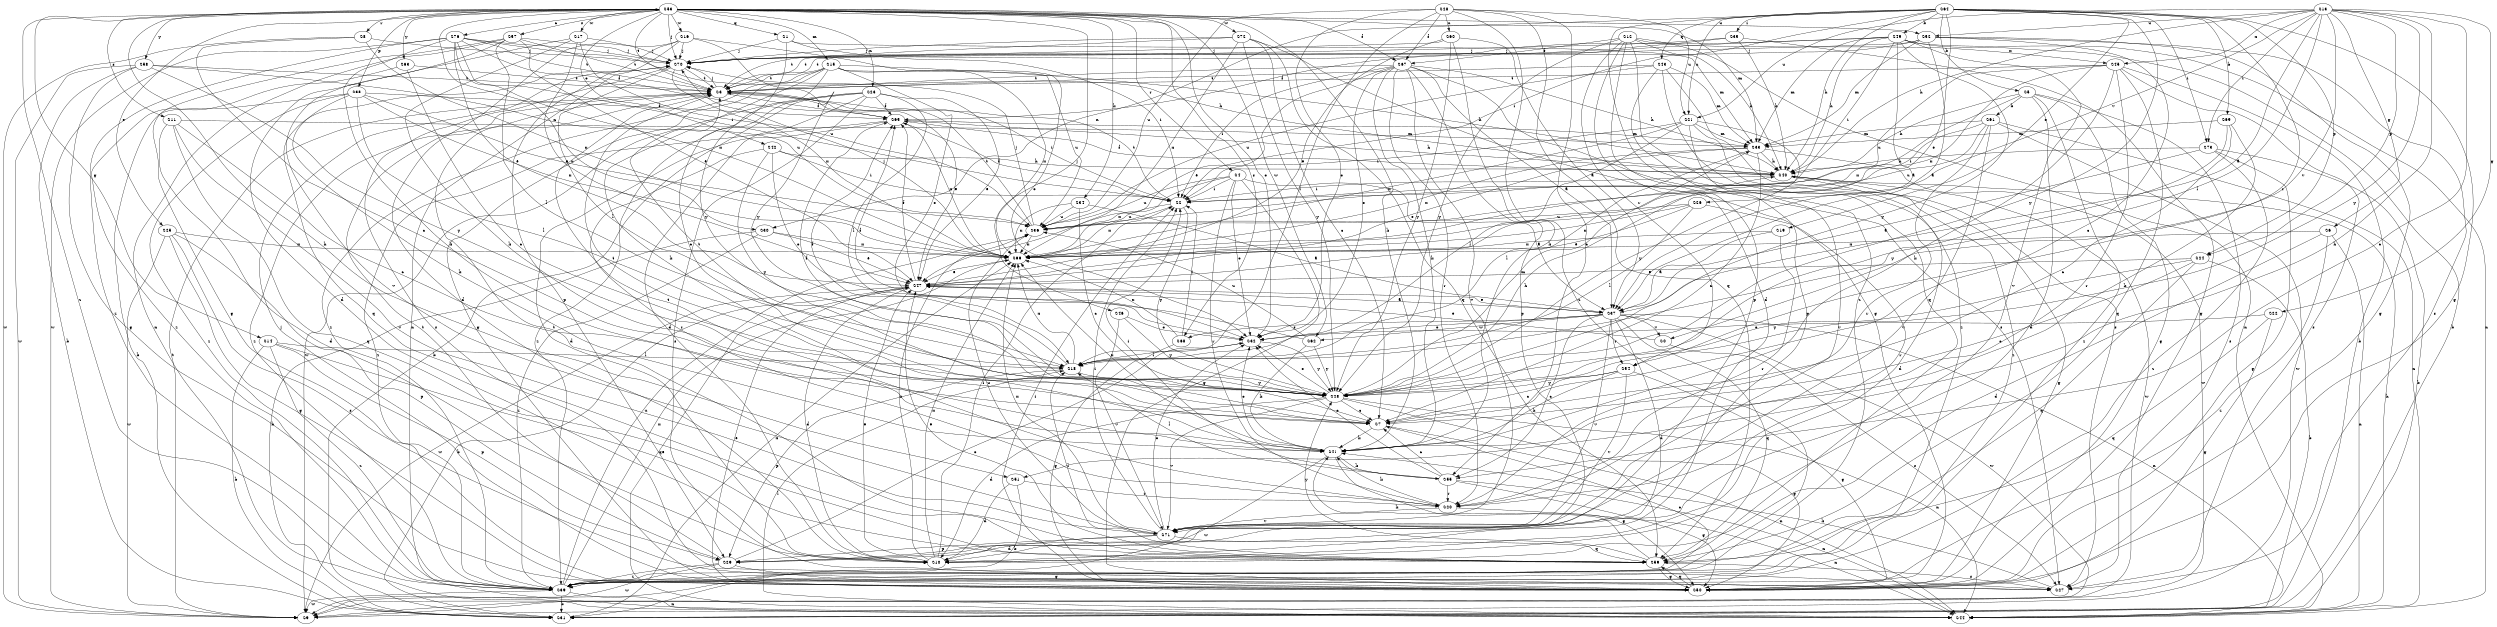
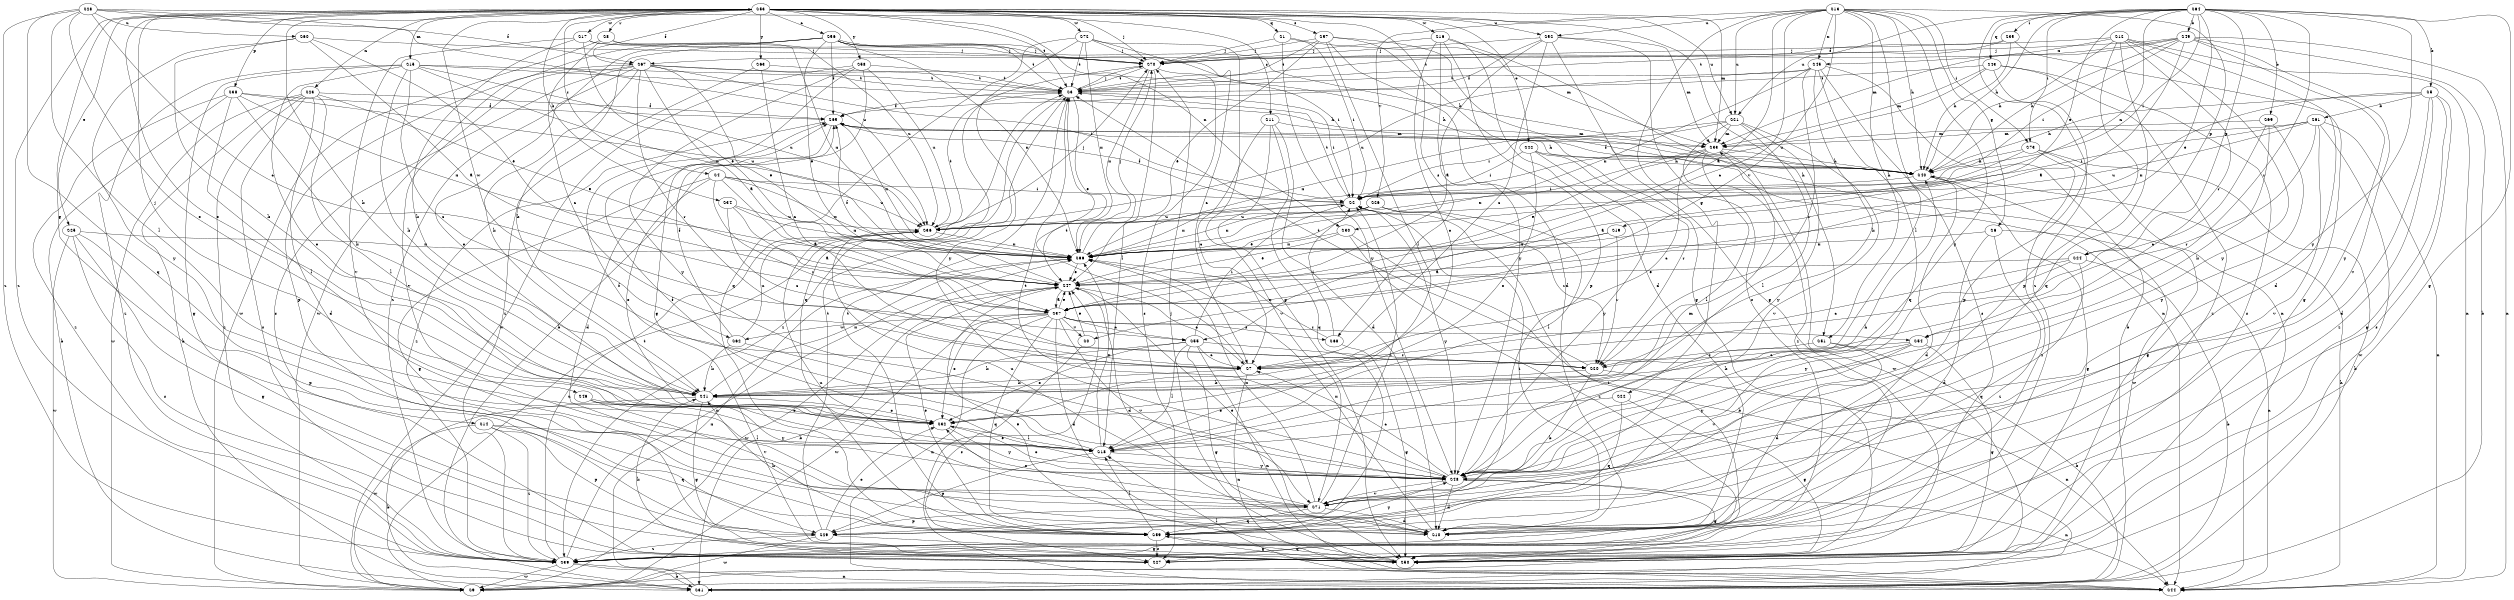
(455, 37) -> (831, 37)
(702, 452) -> (819, 260)
(1385, 474) -> (941, 377)
(1265, 521) -> (1551, 438)
(1314, 573) -> (1164, 313)
